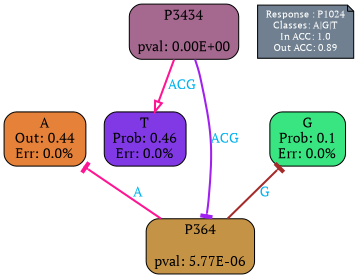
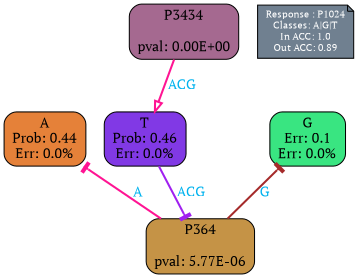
(210, 136) -> (171, 190)
(45, 139) -> (45, 139)
(308, 139) -> (308, 139)
